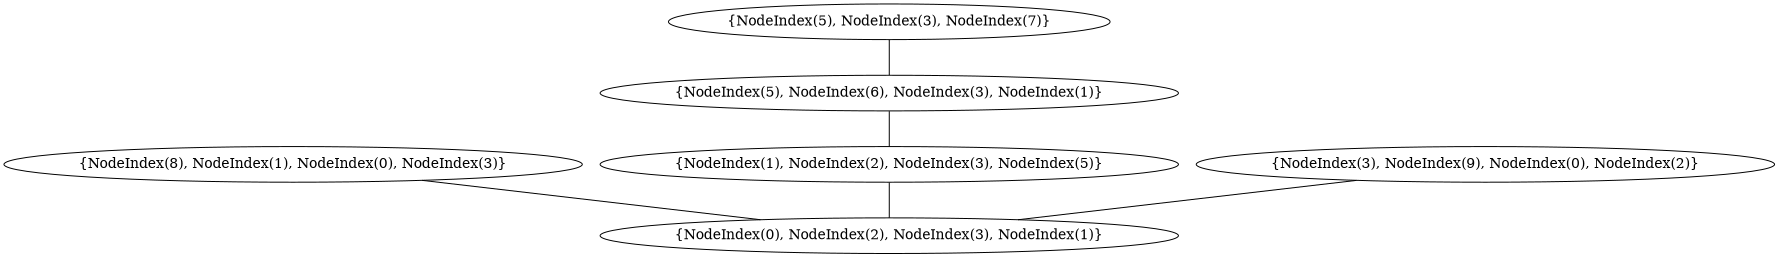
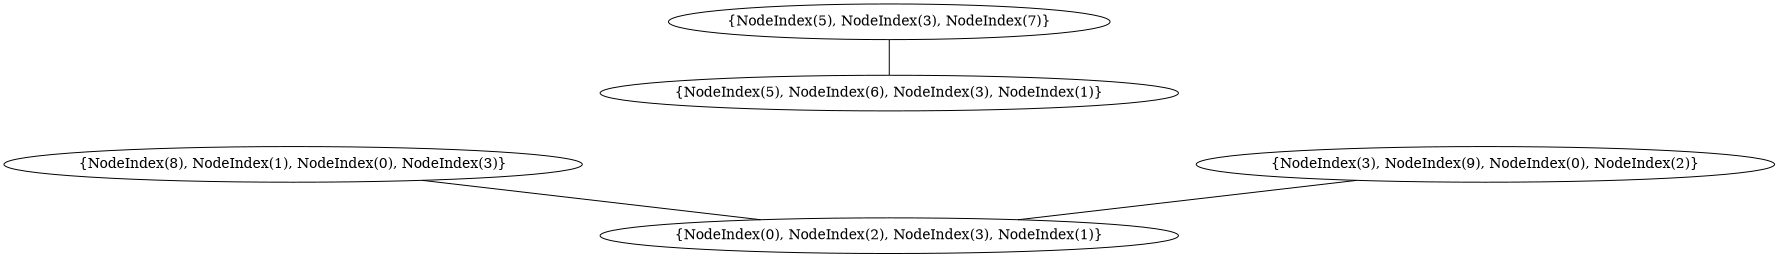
(889, 164) -> none
